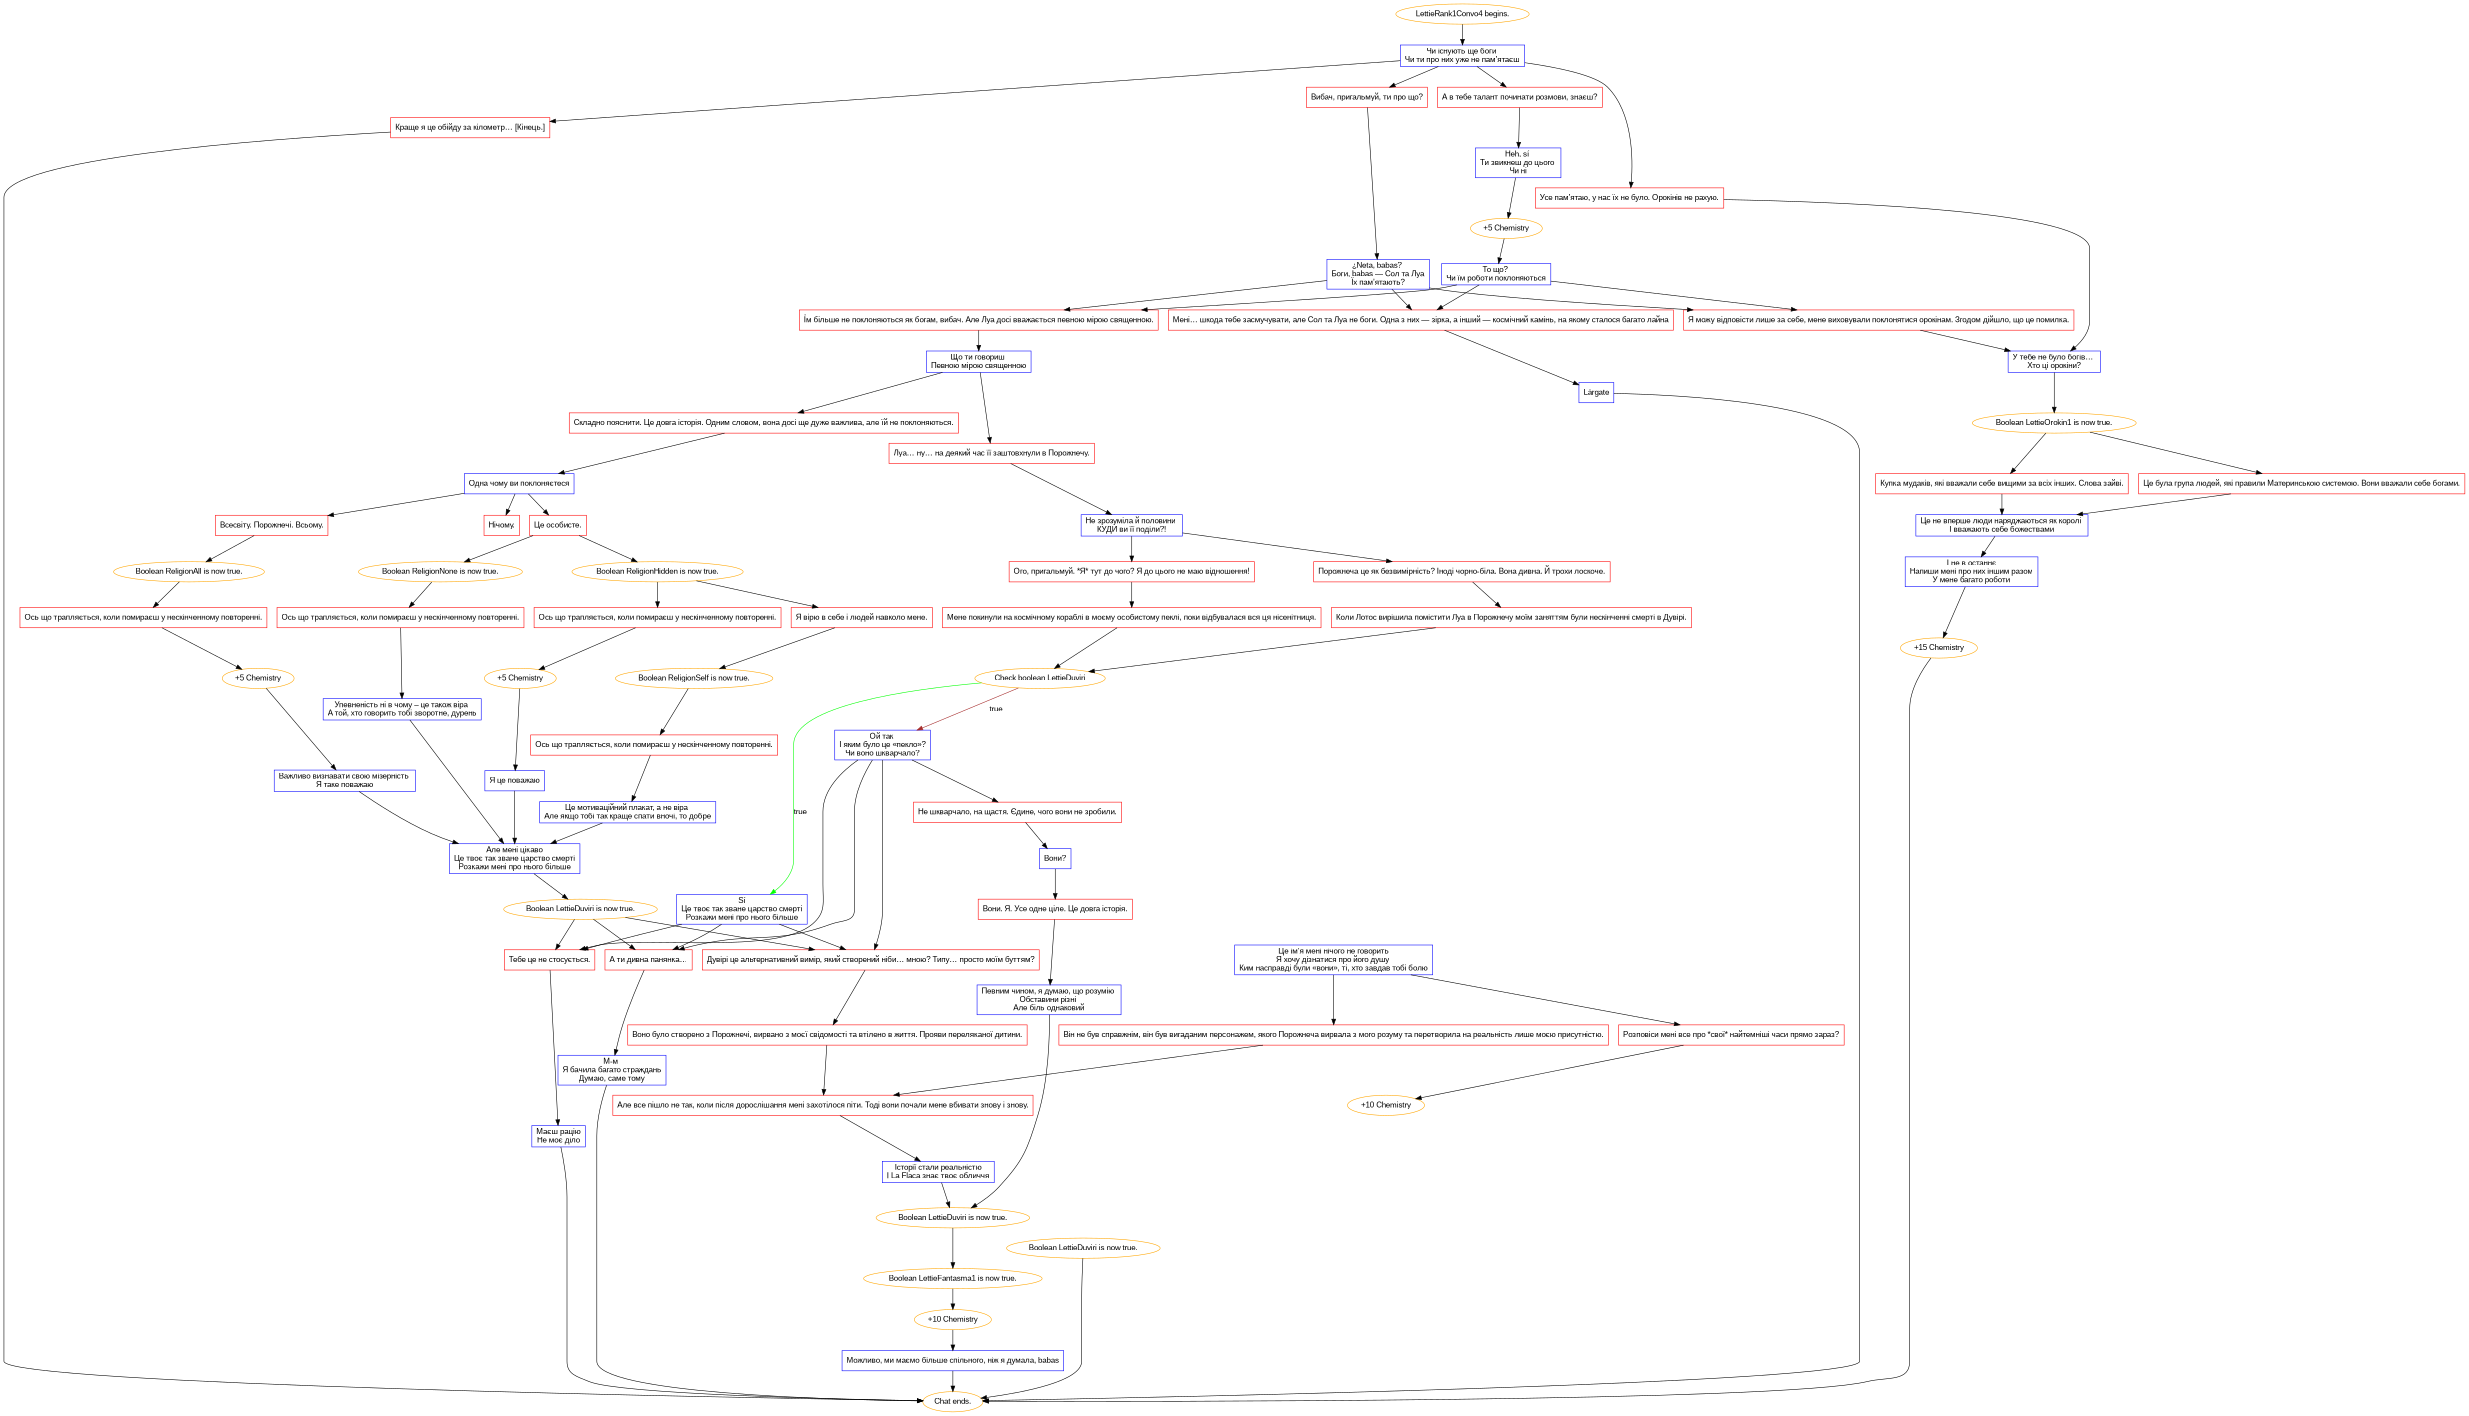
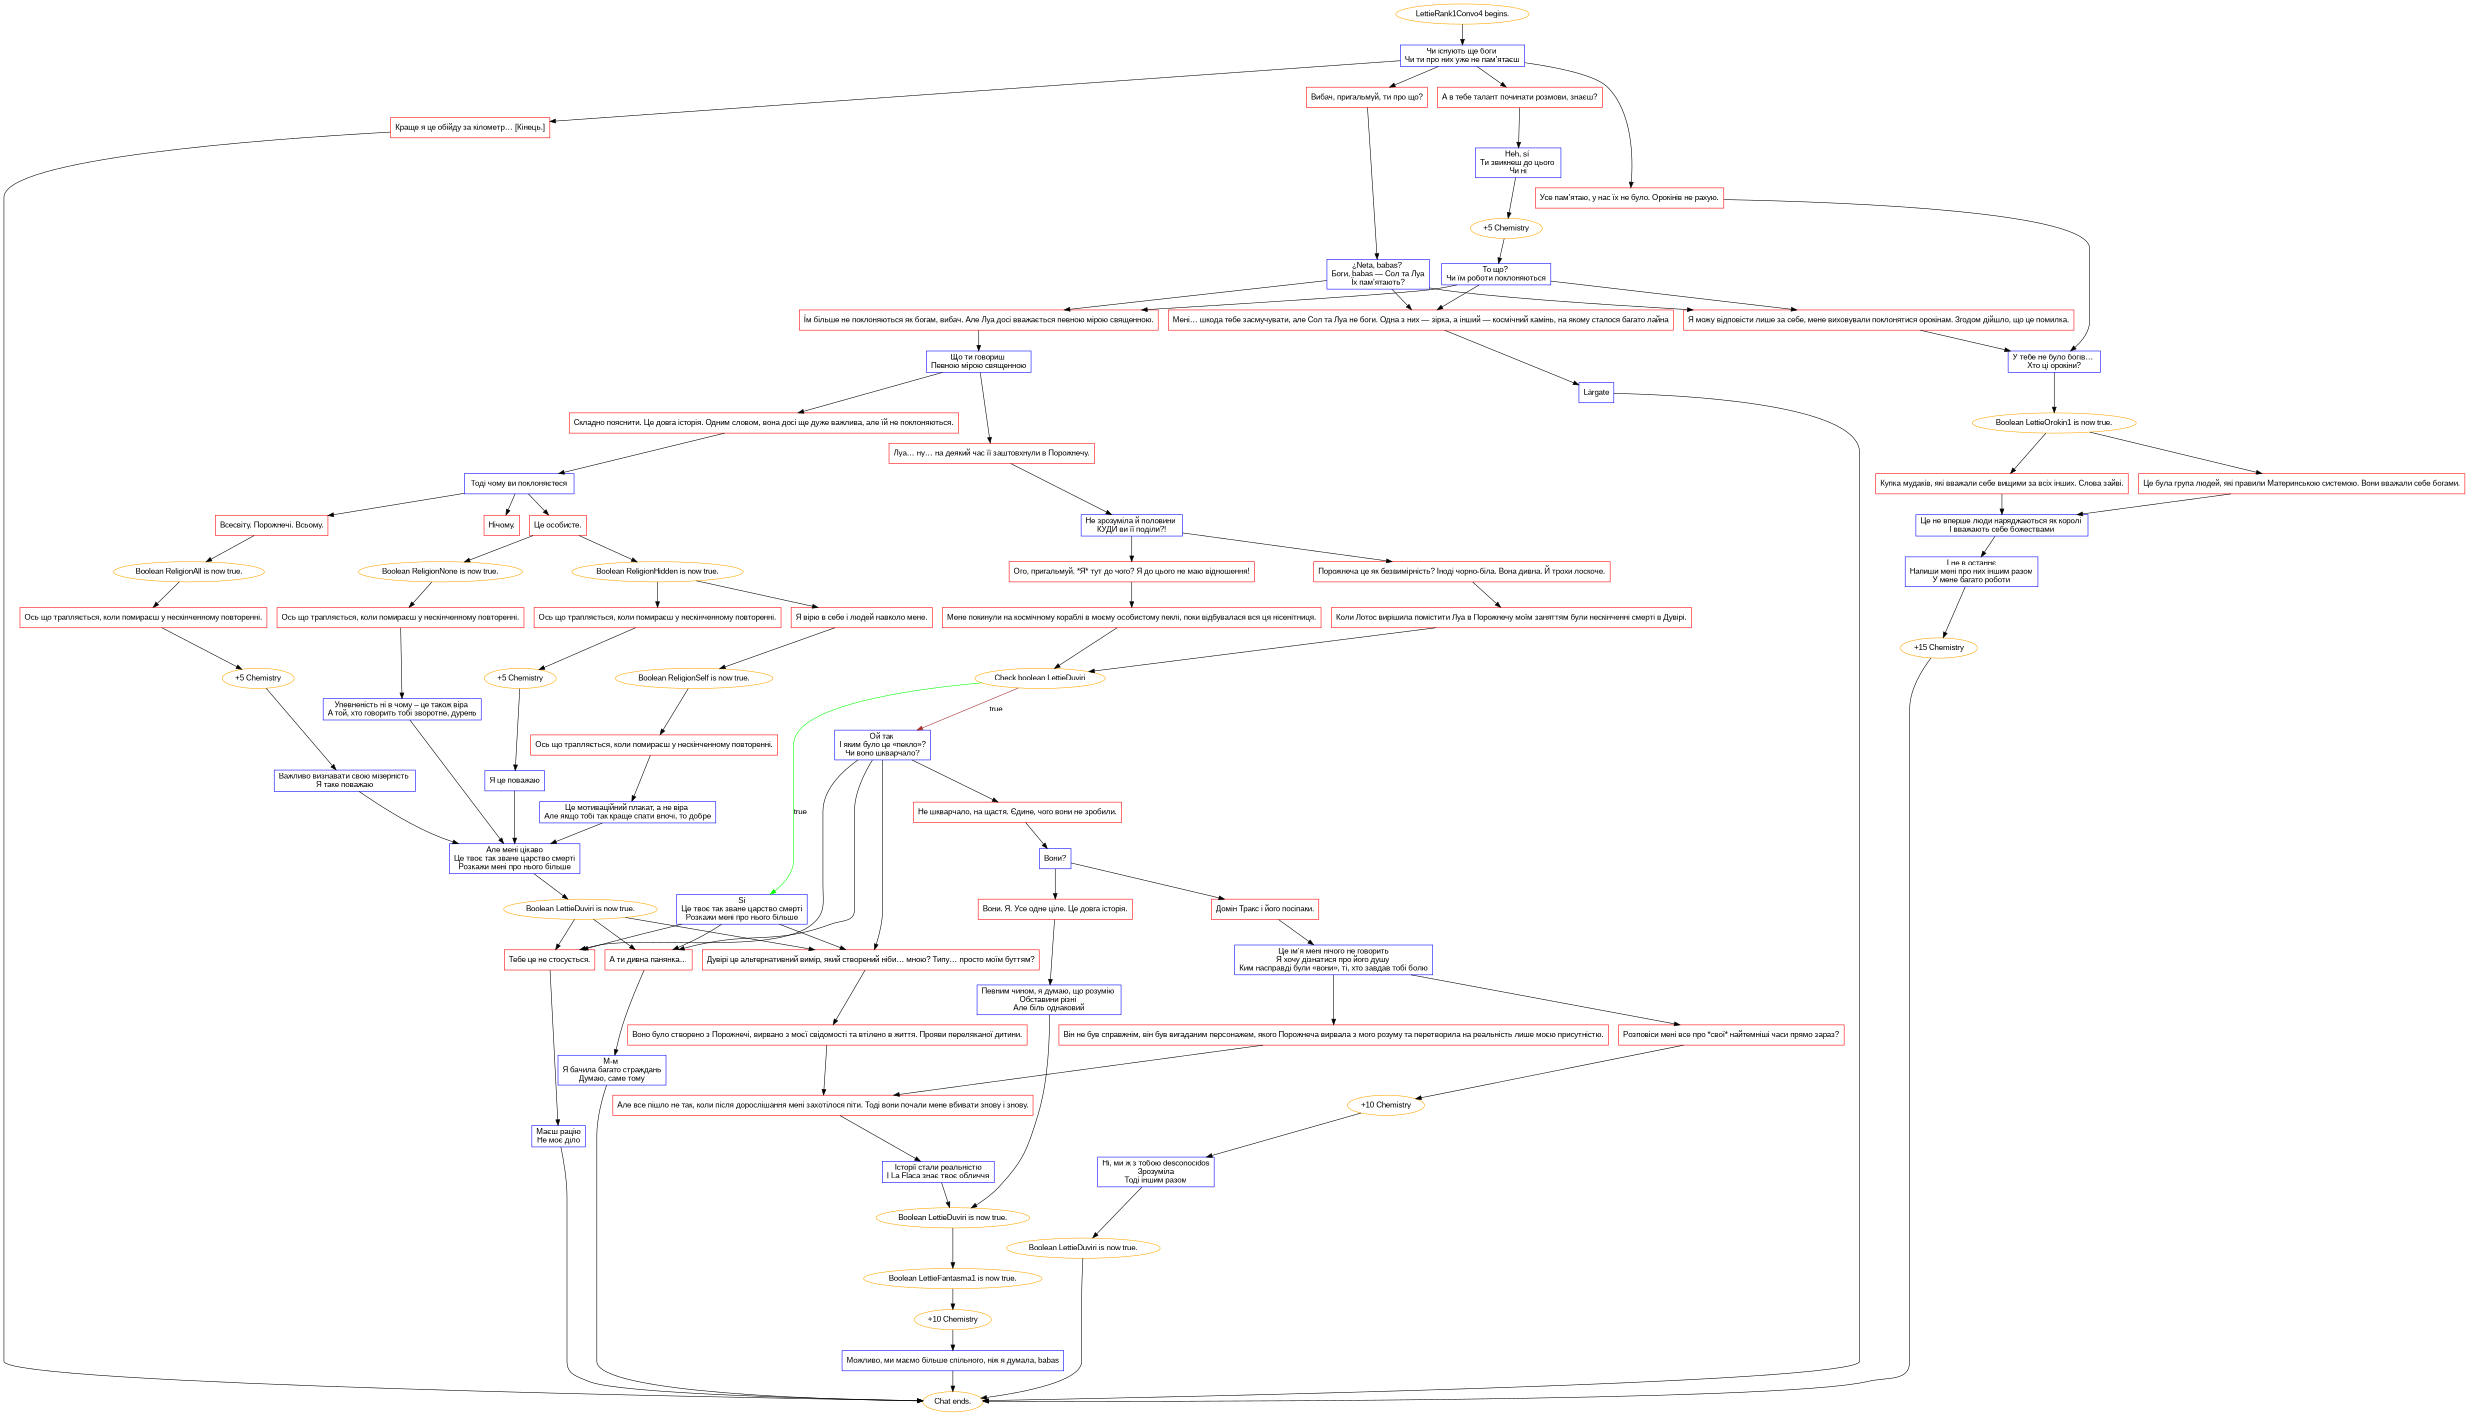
(519, 484) -> (519, 484)
none -> (1265, 909)
none -> (1156, 1172)
